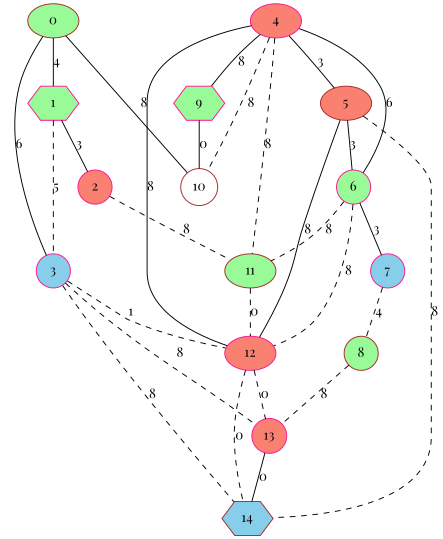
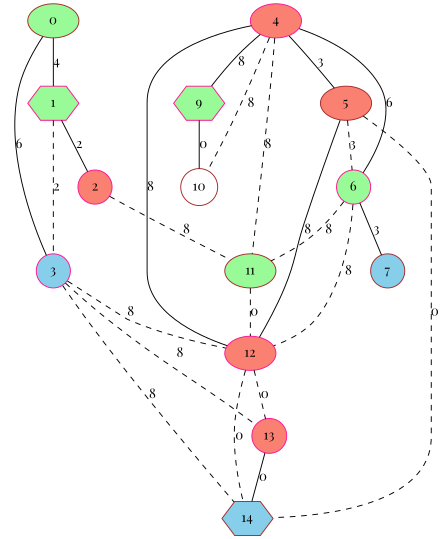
(126, 104) -> none
(79, 144) -> (79, 144)
(350, 145) -> (350, 145)
(57, 187) -> (57, 187)
(388, 271) -> (388, 271)
(131, 312) -> (131, 312)
(435, 312) -> (435, 312)
(361, 353) -> none
